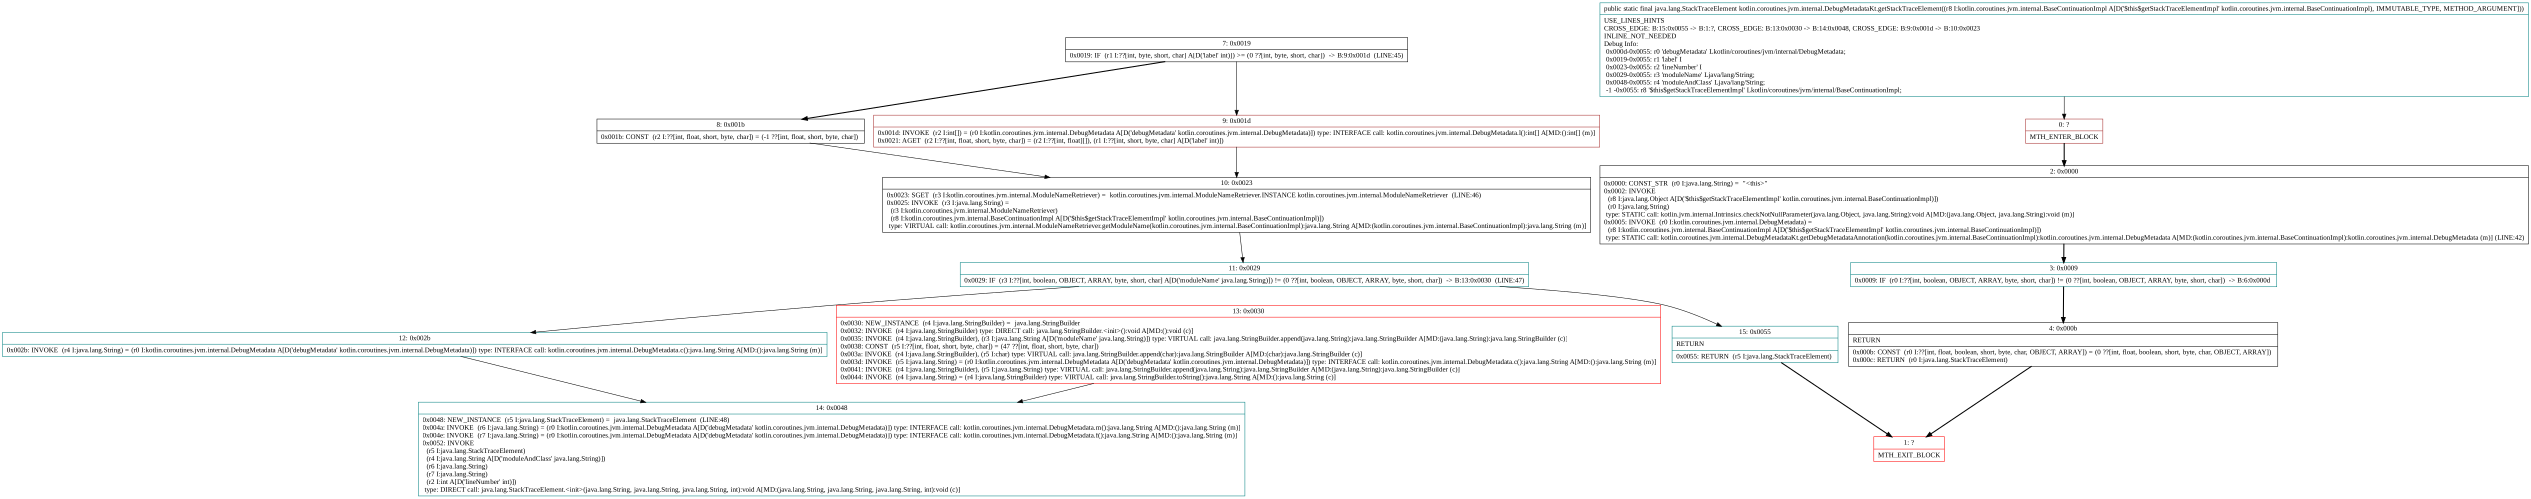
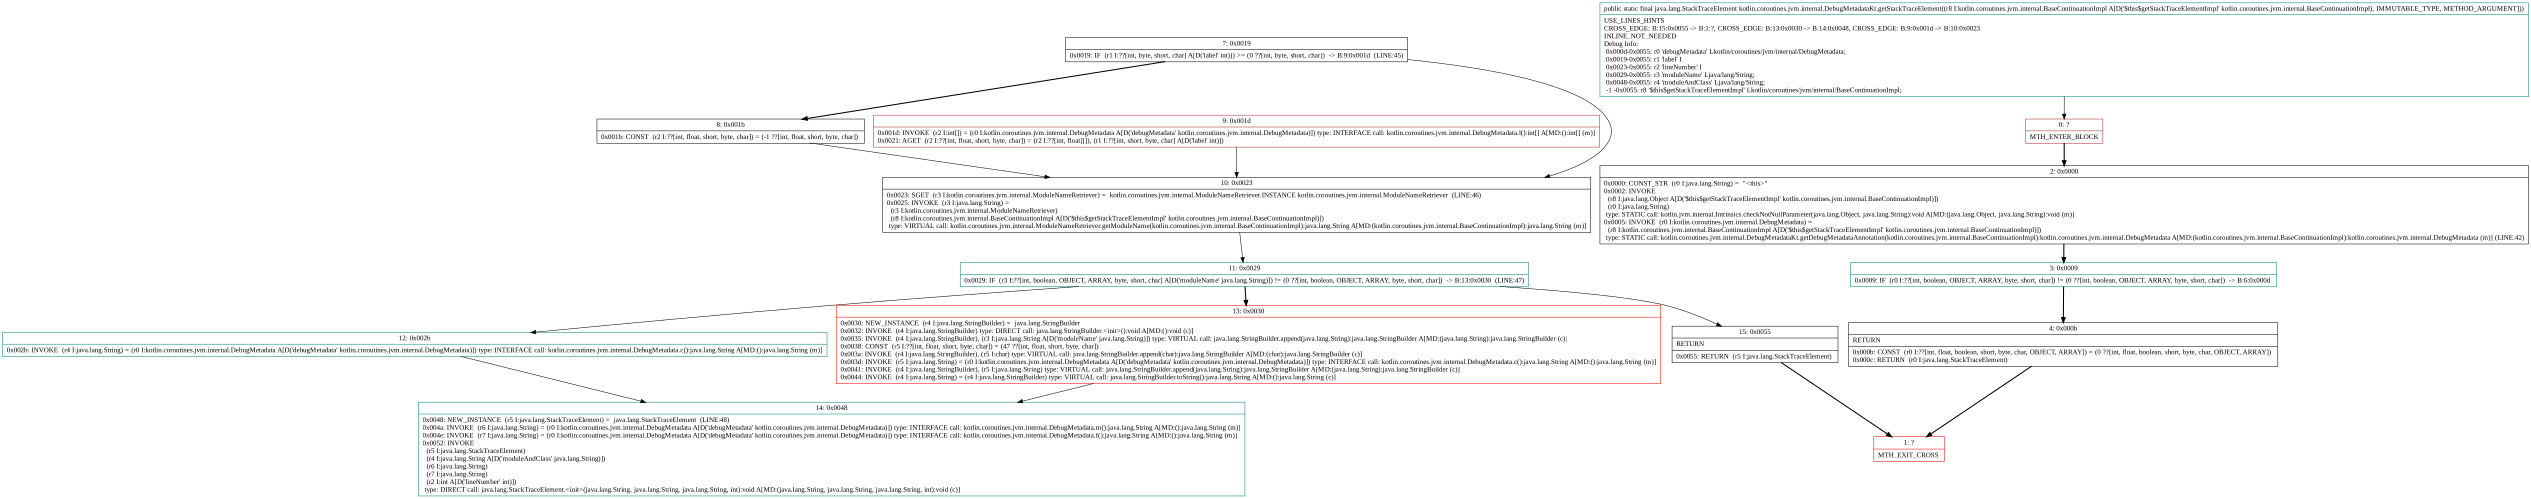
(1237, 86) -> (1558, 88)
none -> (1245, 293)
(1755, 344) -> (1755, 344)
(1909, 455) -> (1908, 455)
